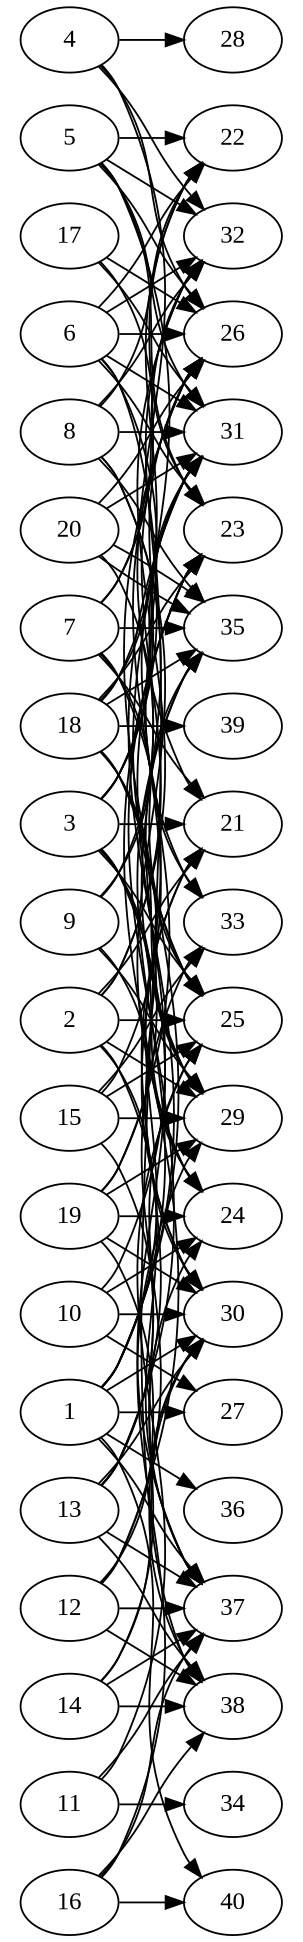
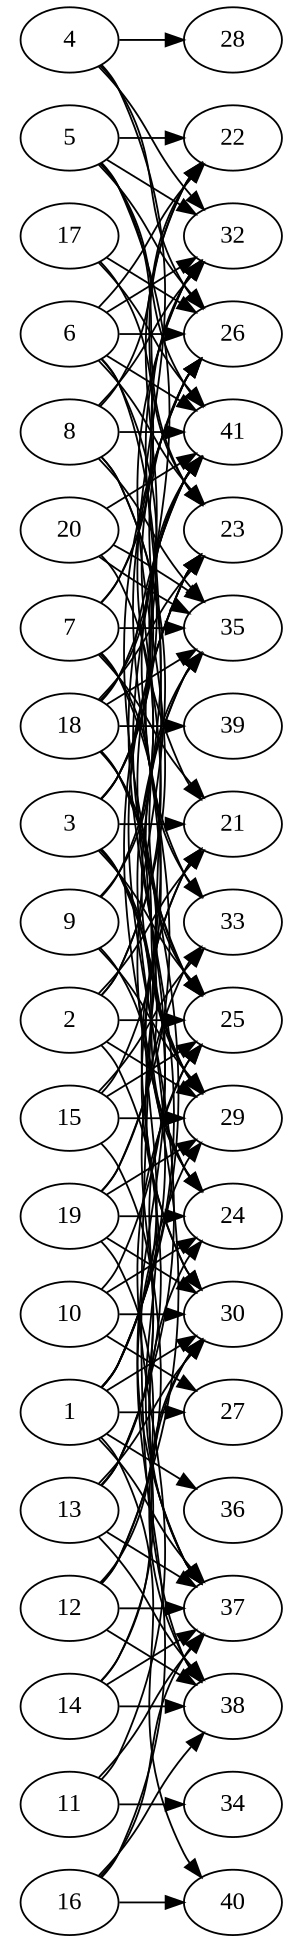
(233, 432) -> (233, 432)
(147, 440) -> none
(150, 1158) -> none
